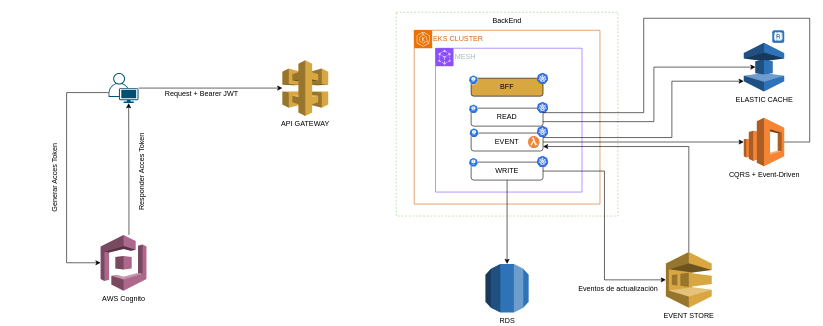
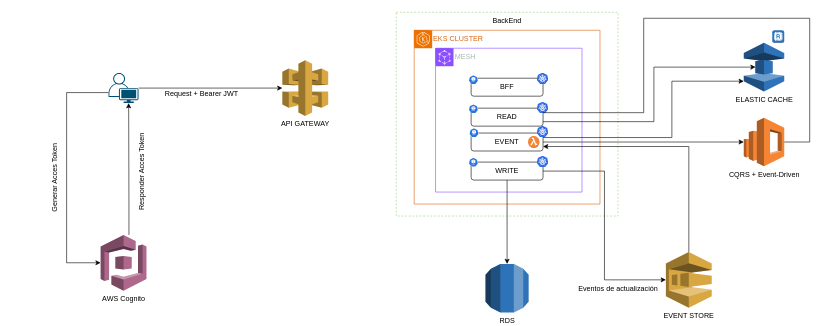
(507, 87) -> (507, 87)
